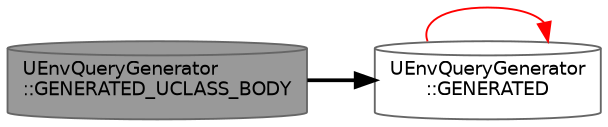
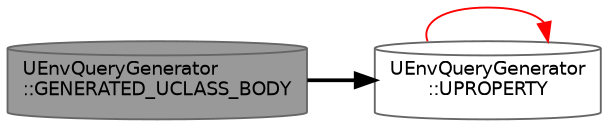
(488, 80) -> (488, 80)
